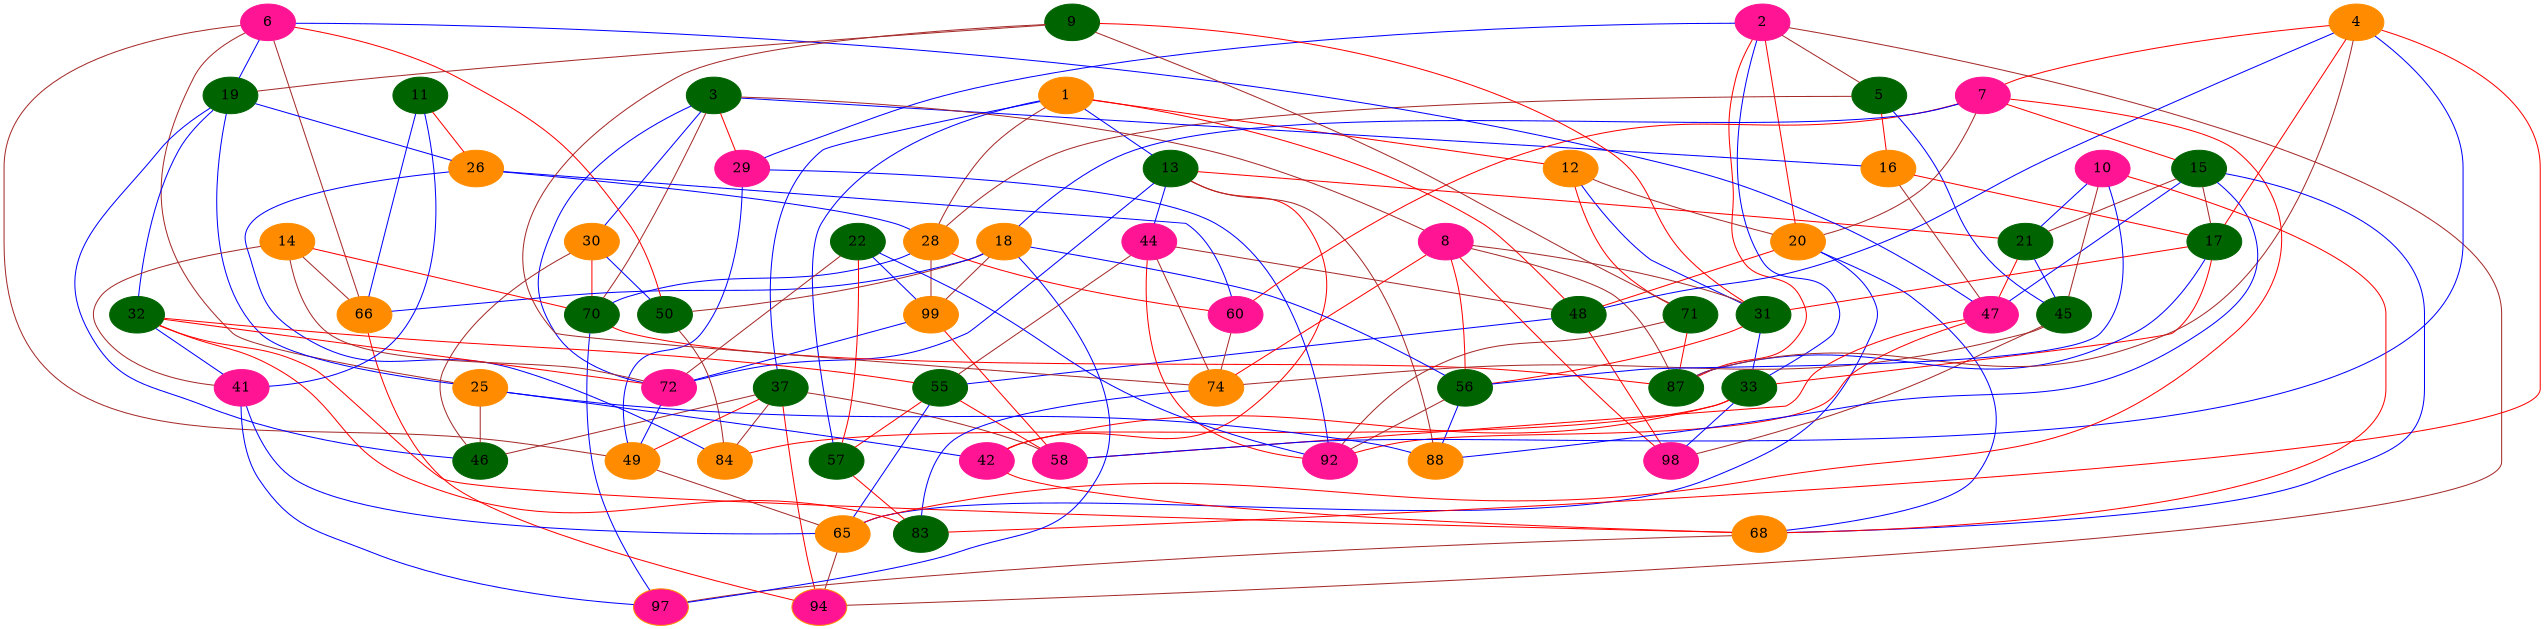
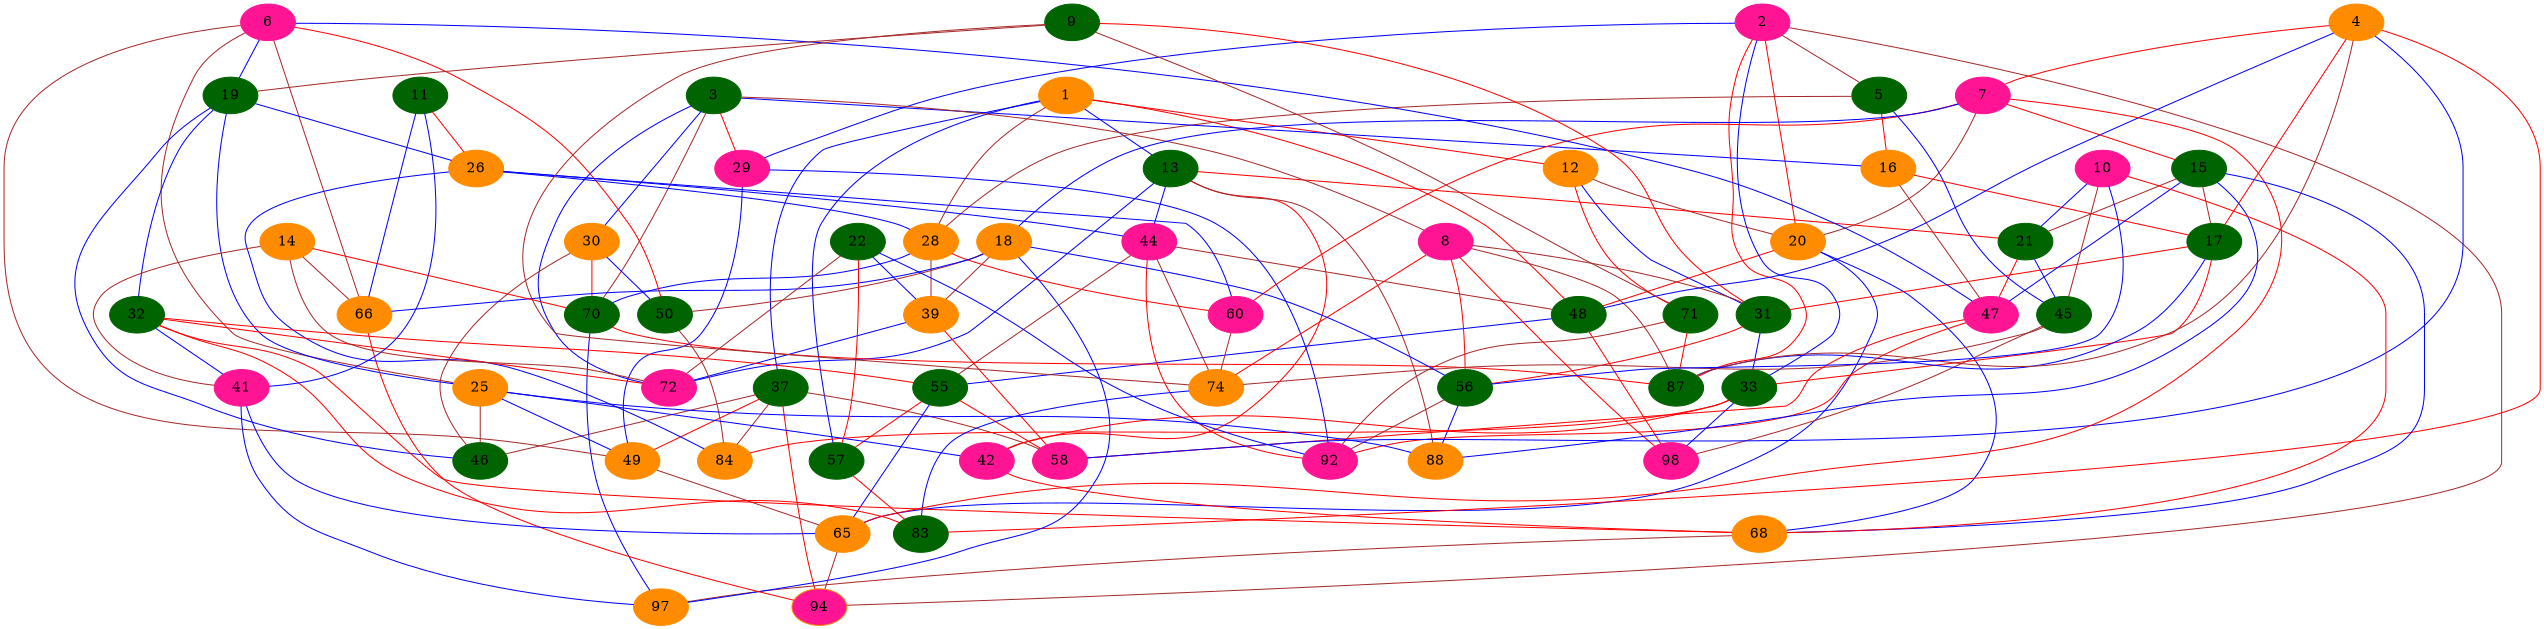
none -> (922, 210)
(931, 315) -> (931, 315)
(648, 429) -> (556, 424)
(661, 607) -> (661, 607)
